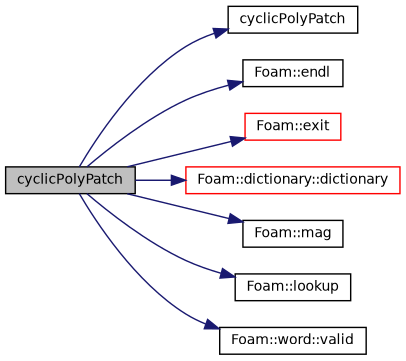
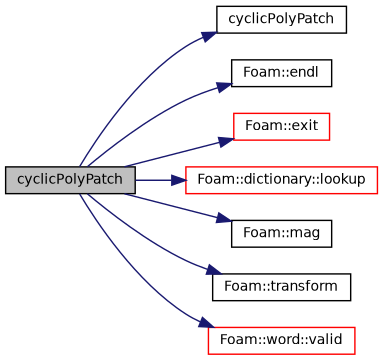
(293, 180) -> (282, 180)
(293, 287) -> (282, 287)
(293, 341) -> (282, 341)
